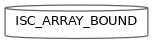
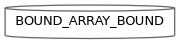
(76, 22) -> (90, 22)
